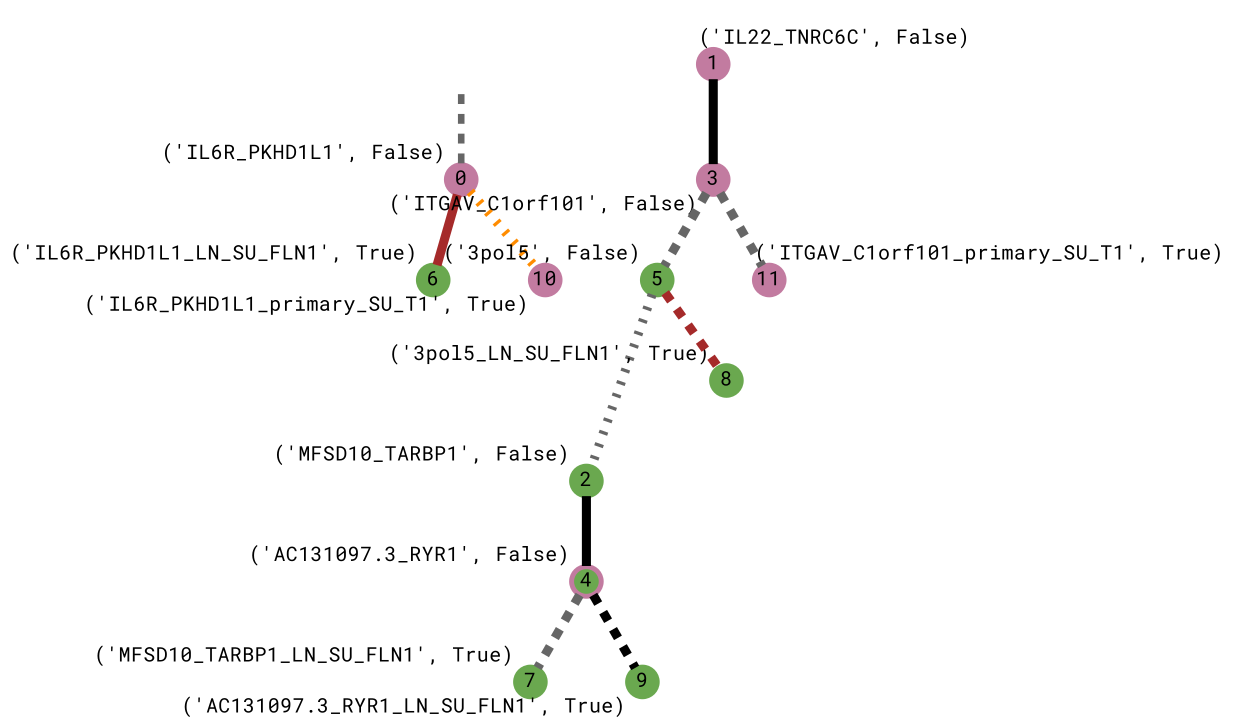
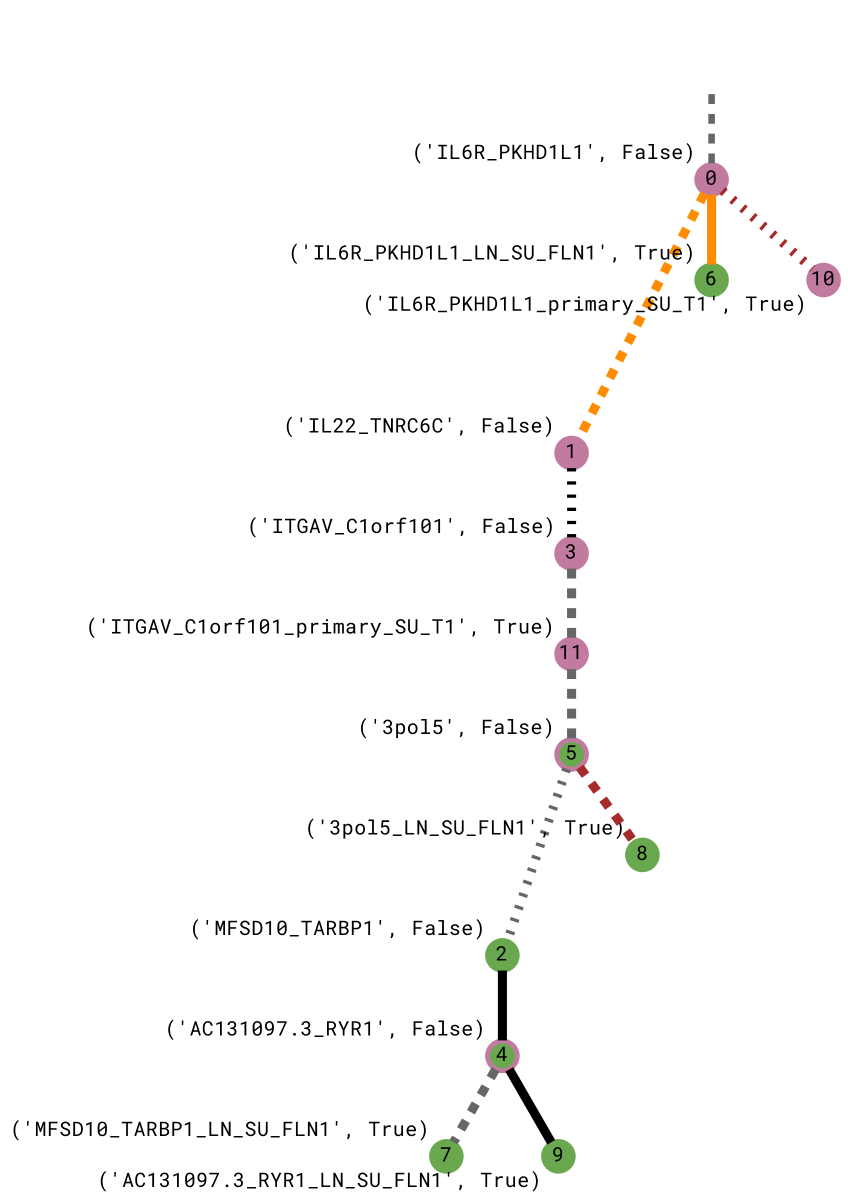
(713, 122) -> (572, 503)
(503, 229) -> (767, 230)
(447, 230) -> (712, 230)
(685, 230) -> (572, 704)
(657, 280) -> (572, 754)
none -> (642, 316)
(614, 631) -> (530, 1106)
